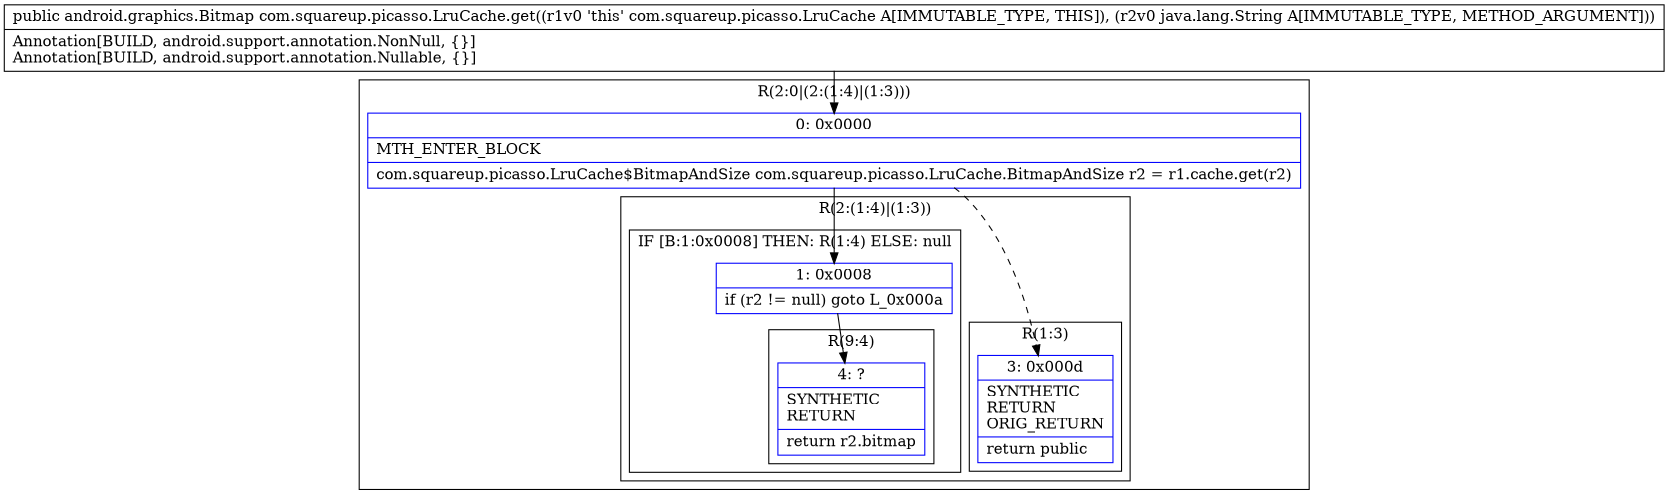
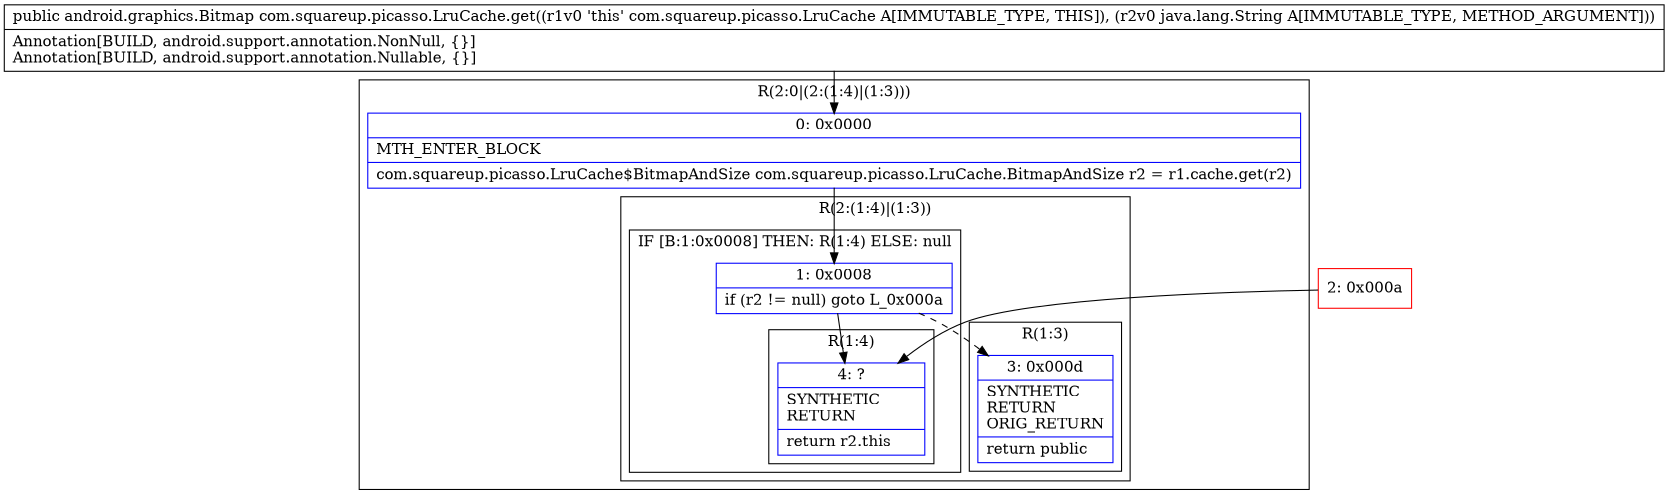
(1008, 260) -> (943, 325)
none -> (1365, 288)
(851, 342) -> (851, 342)
(851, 442) -> (839, 442)
